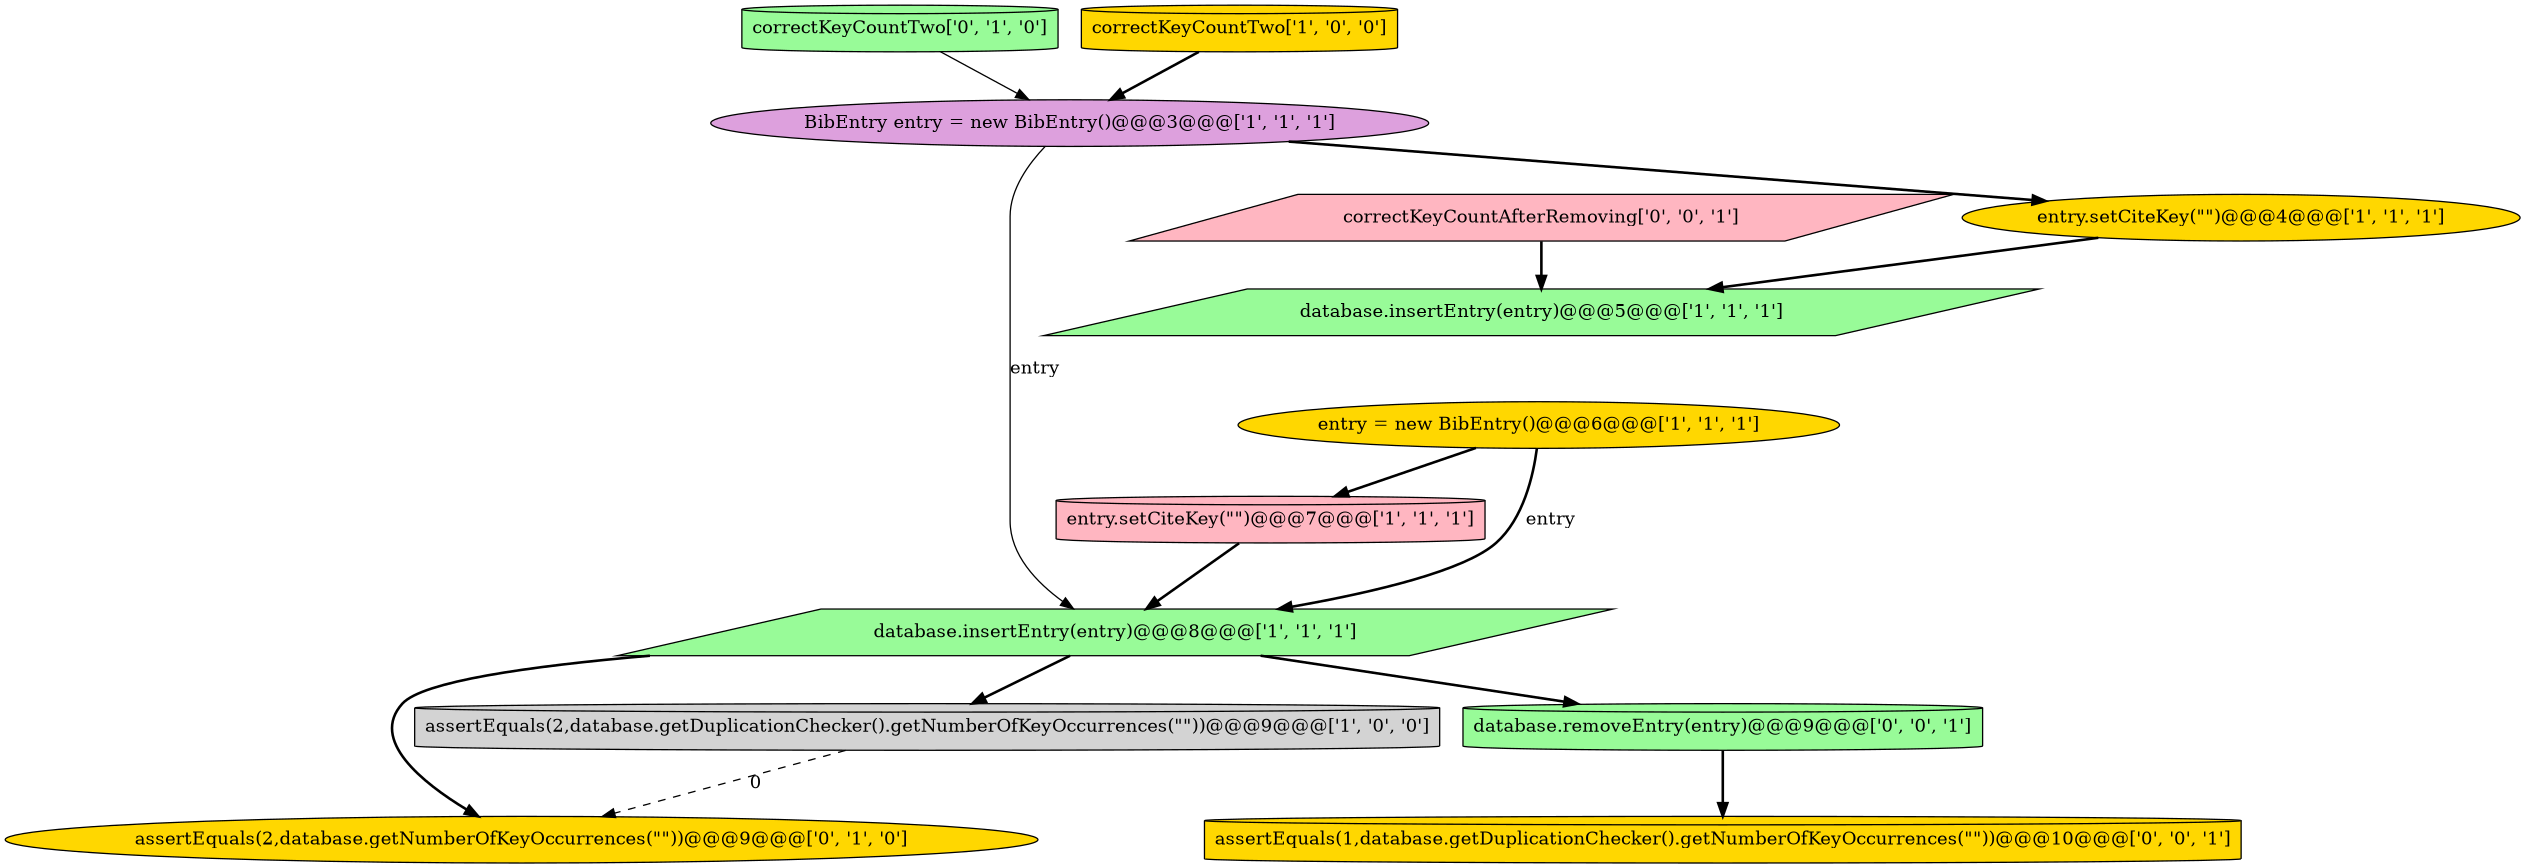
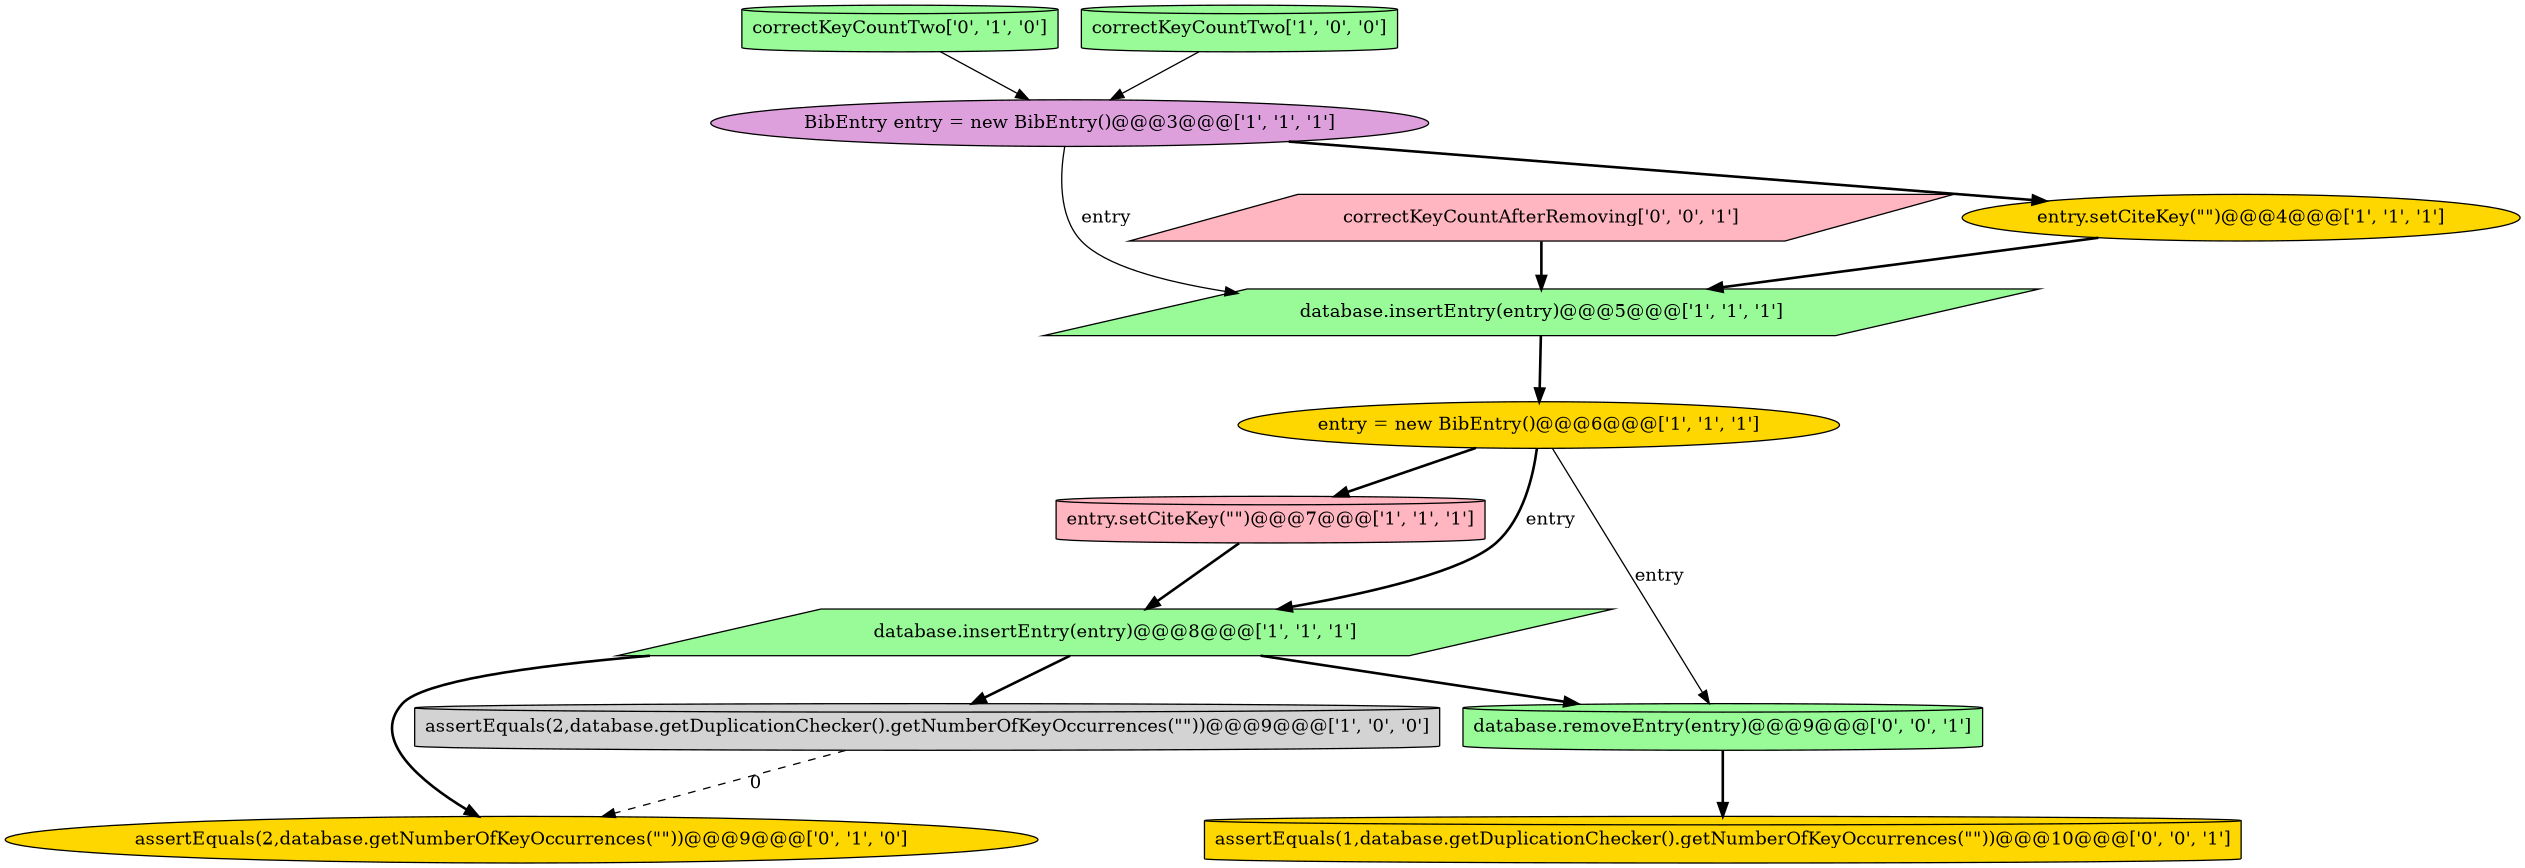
(1239, 29) -> (1239, 29)
(1161, 73) -> (1161, 73)
none -> (1540, 362)
(1010, 379) -> (1104, 257)
none -> (1627, 570)
